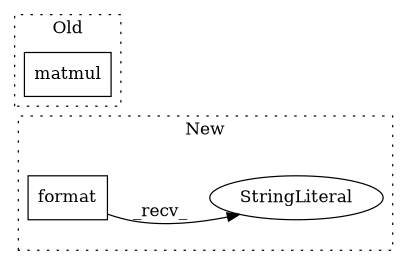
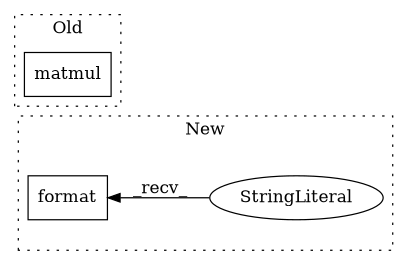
(167, 224) -> (165, 198)
